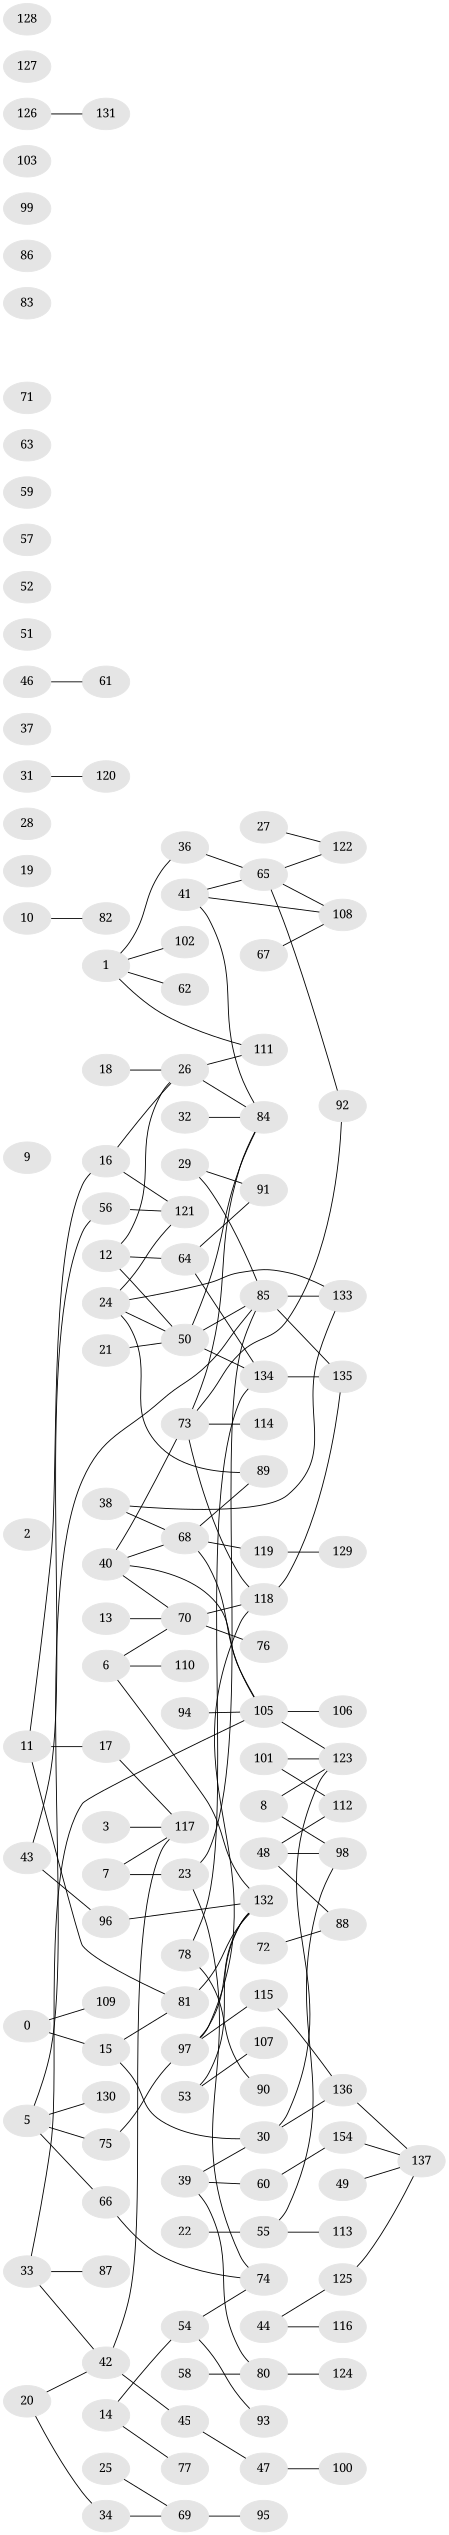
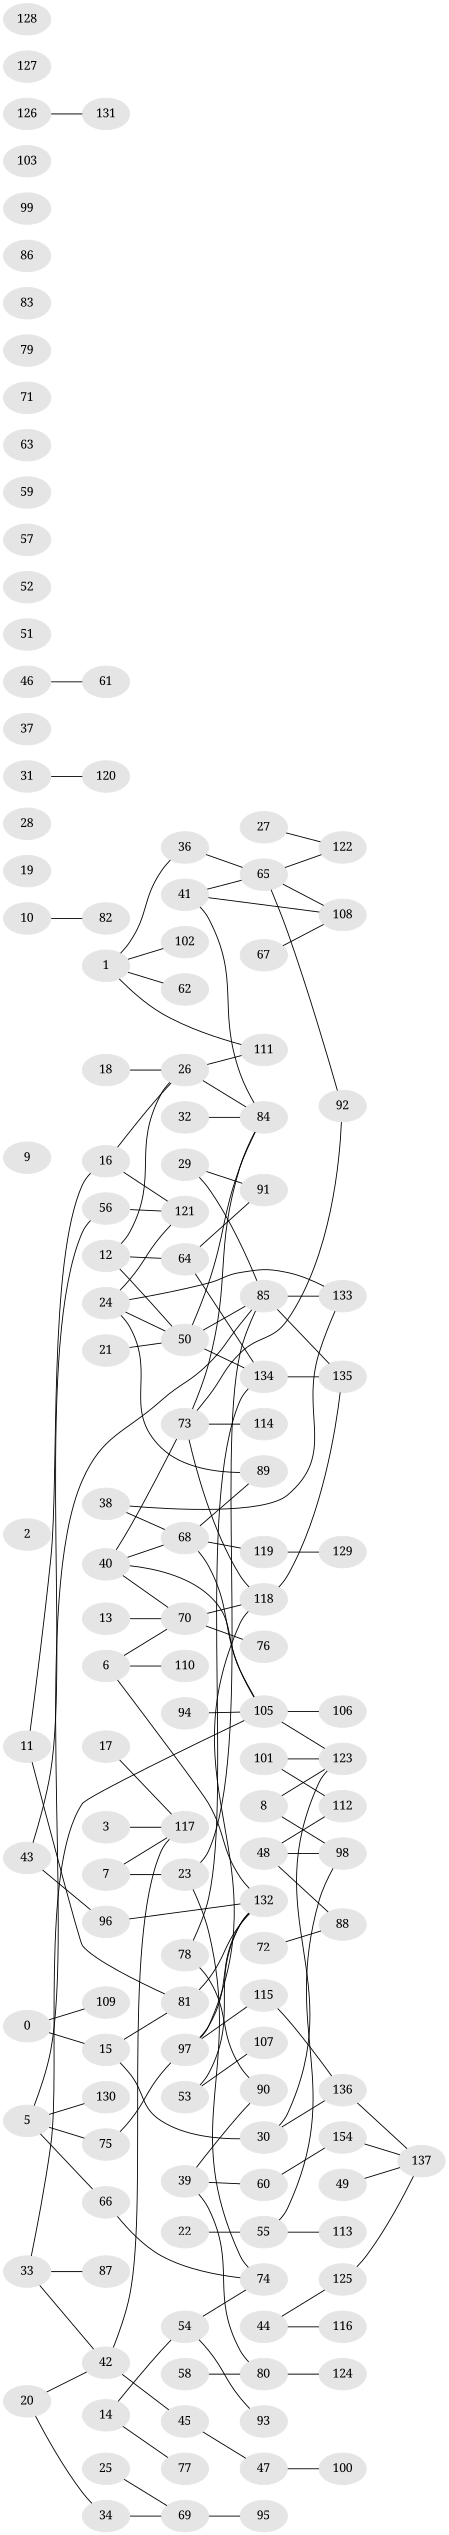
none -> (27, 351)
(67, 1747) -> none
(224, 2159) -> (225, 2131)
